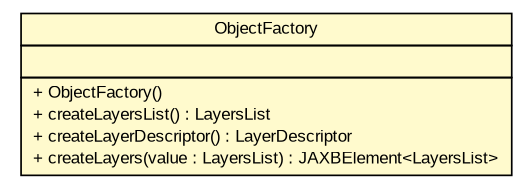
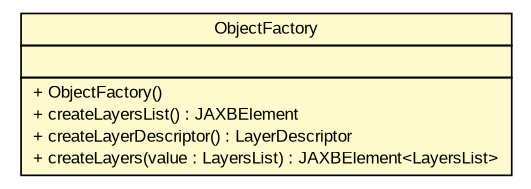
(153, 115) -> (166, 115)
